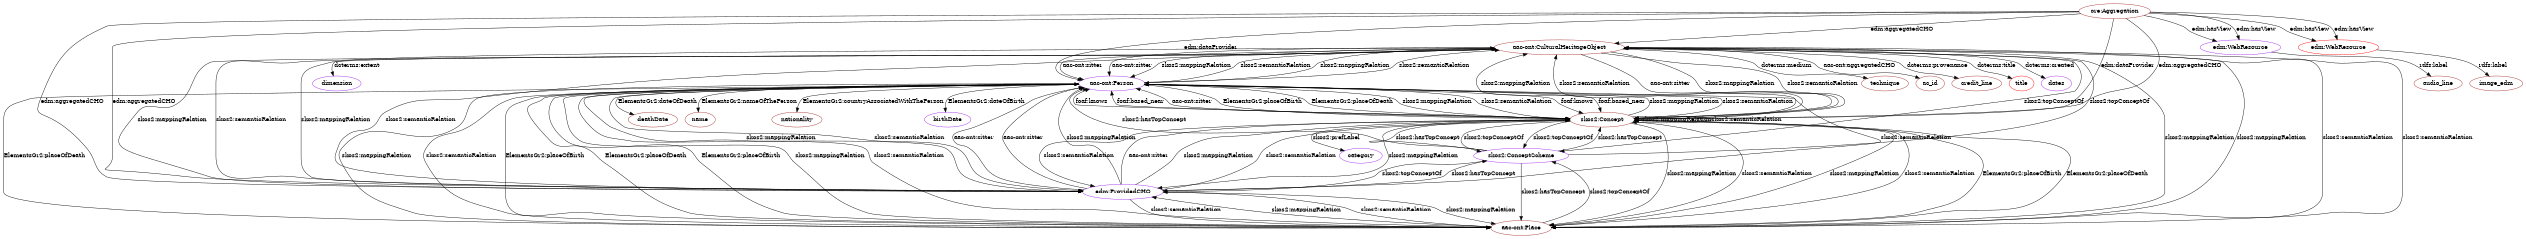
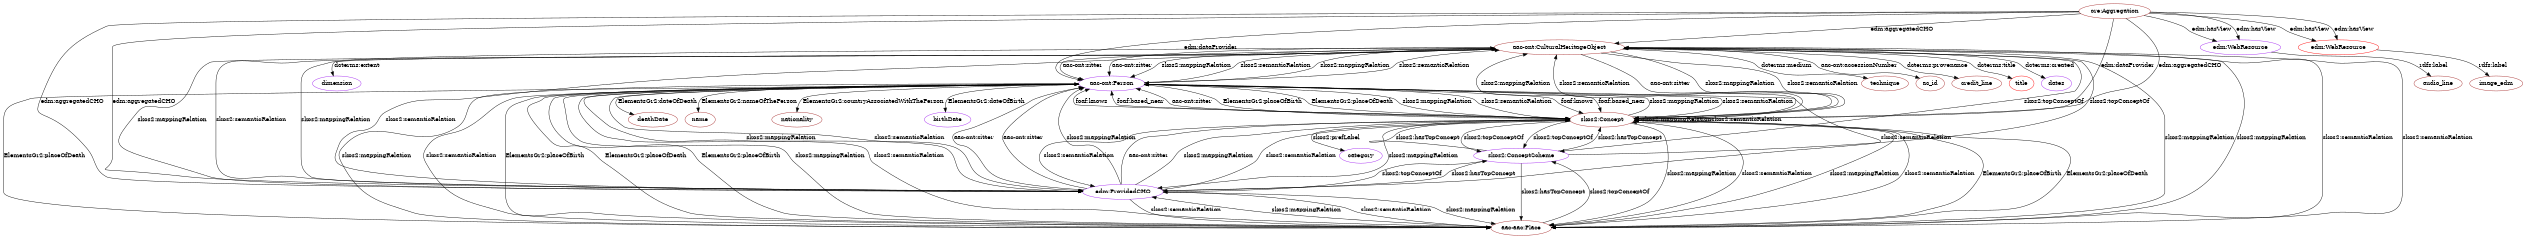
(1859, 65) -> (1859, 65)
(1243, 133) -> none
(1521, 228) -> (1521, 228)
